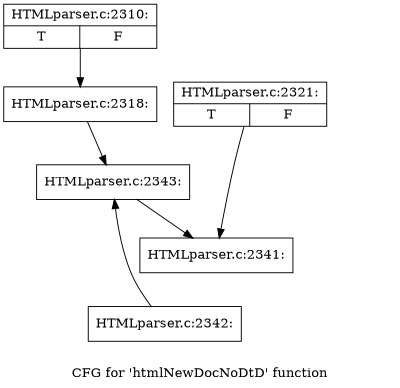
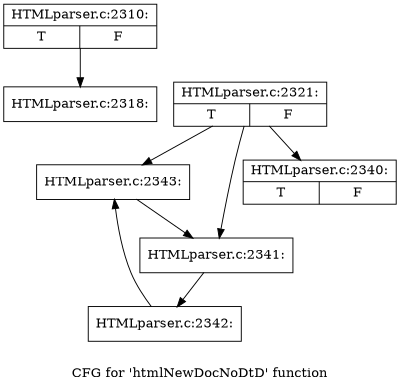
(95, 139) -> (182, 143)
none -> (320, 182)
none -> (193, 286)
